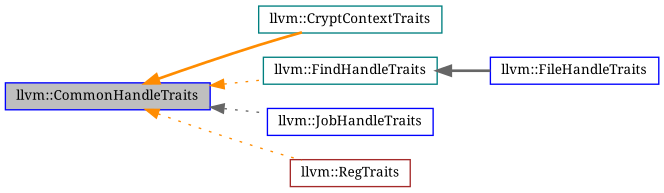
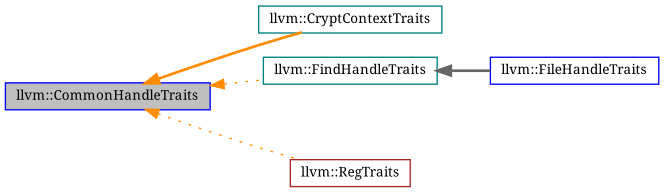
(350, 122) -> none
